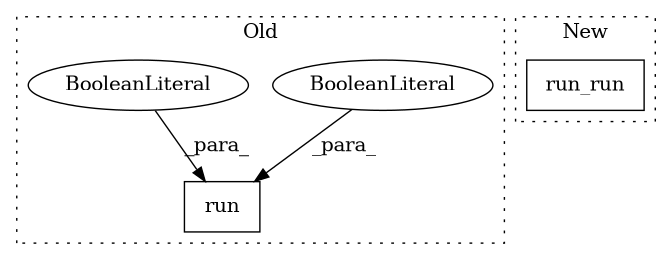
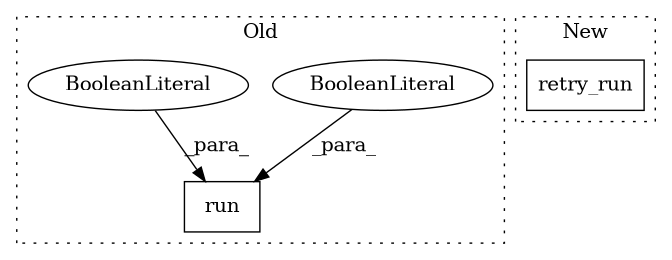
(585, 85) -> (585, 85)
